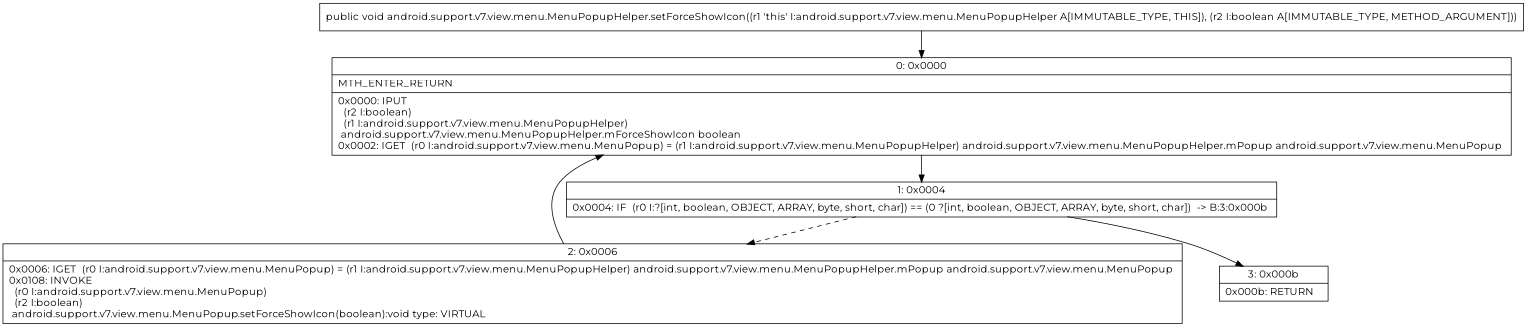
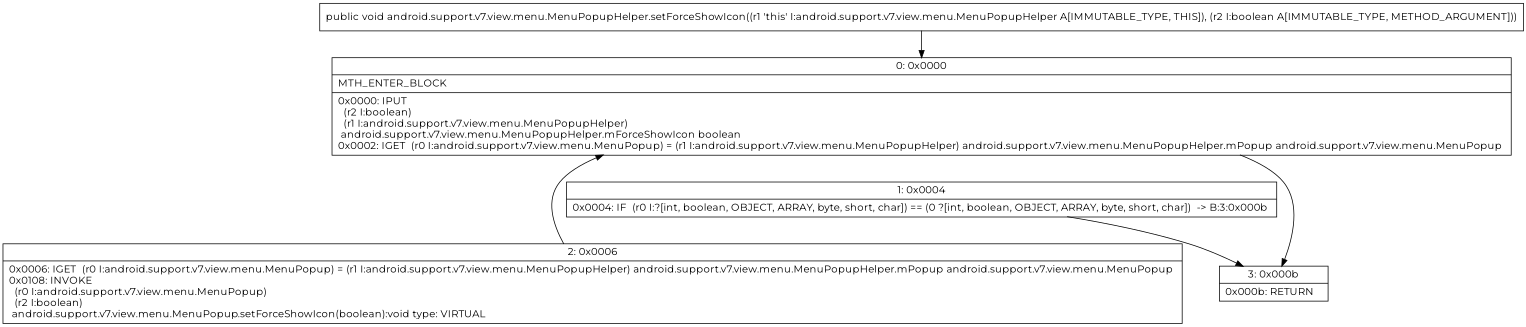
(396, 83) -> (393, 83)
(922, 165) -> (1290, 195)
(805, 229) -> none
